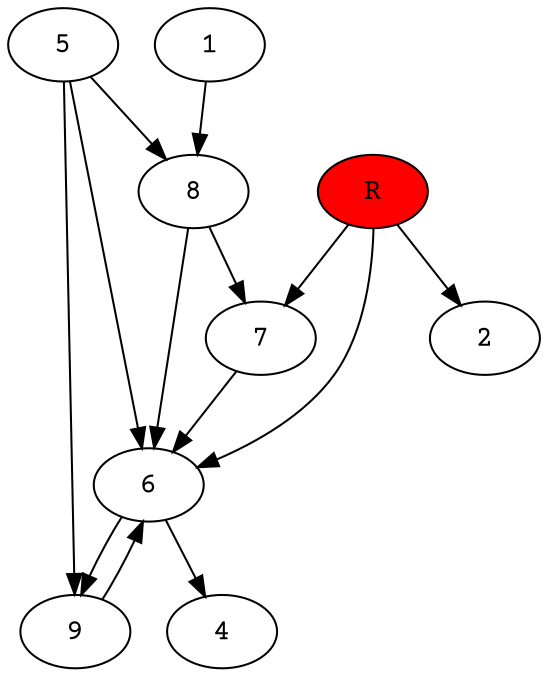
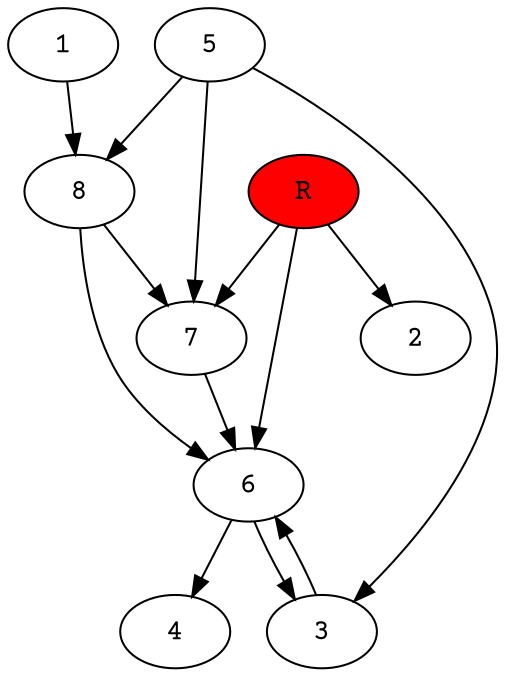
(104, 255) -> (201, 181)
(75, 632) -> (322, 632)
